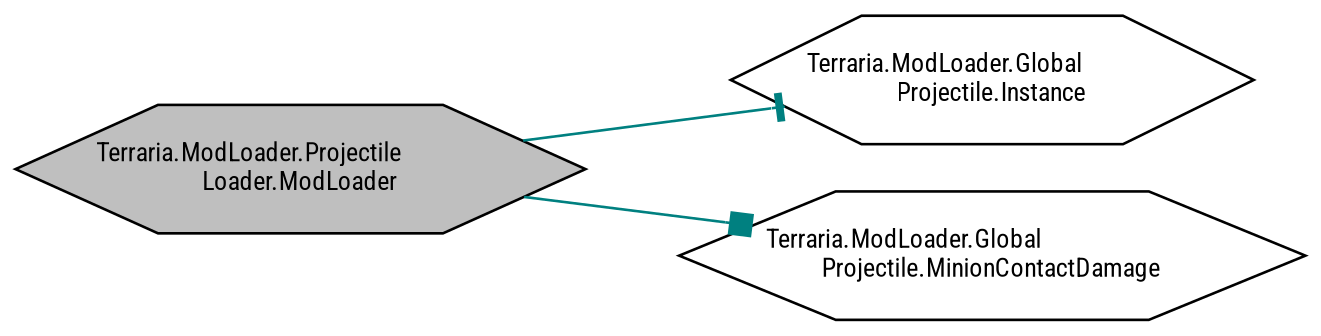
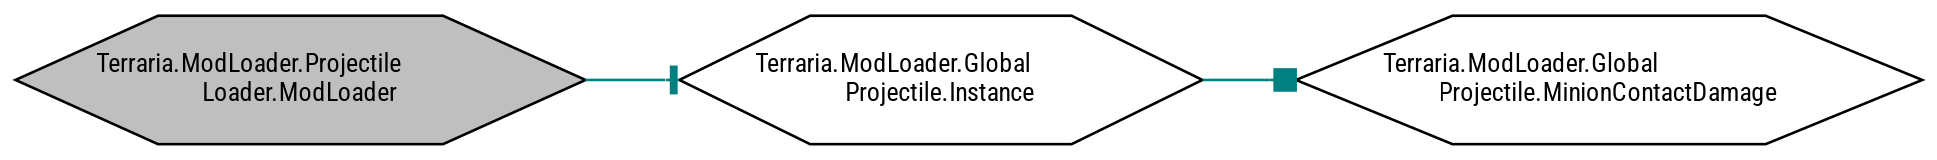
(625, 210) -> (1236, 80)
